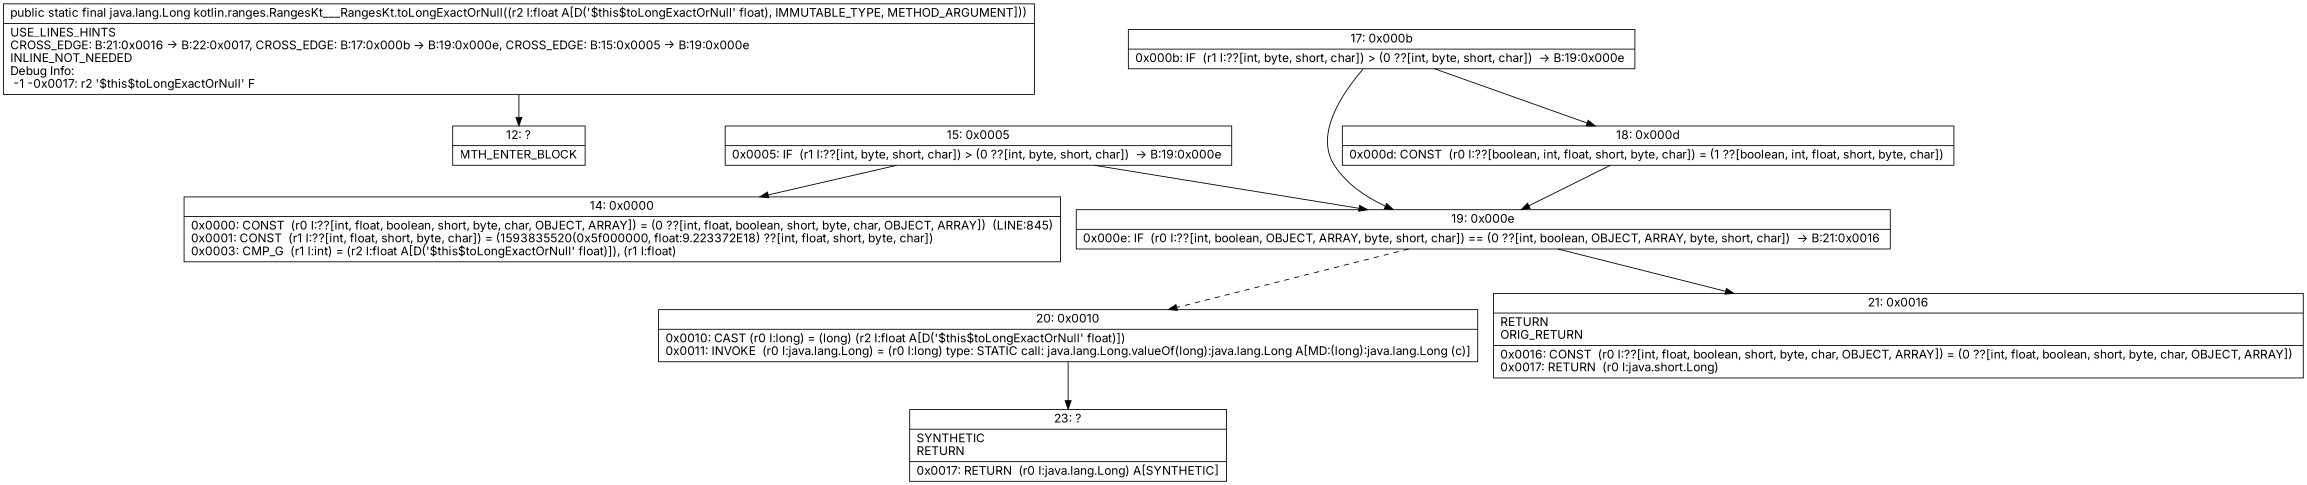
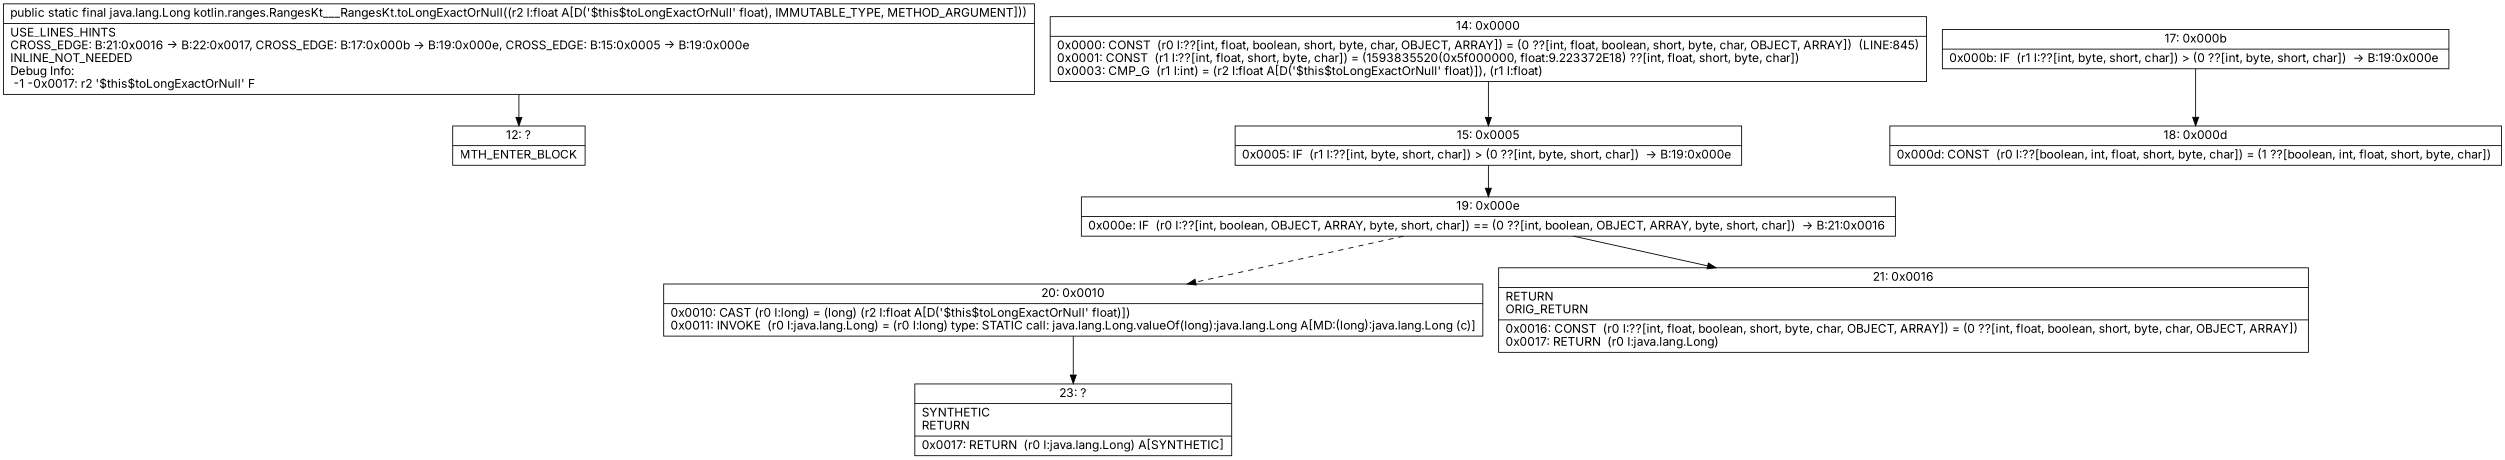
(1328, 146) -> none
(832, 180) -> (1488, 99)
(1570, 186) -> none
(1611, 368) -> (1614, 342)
